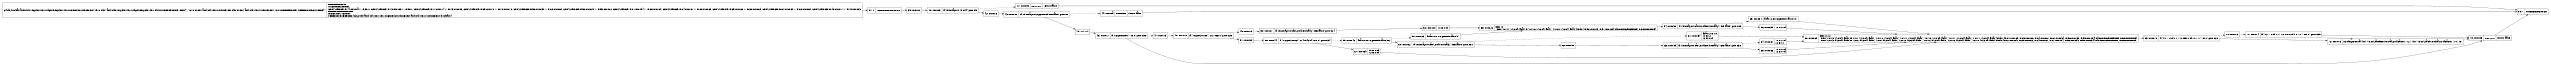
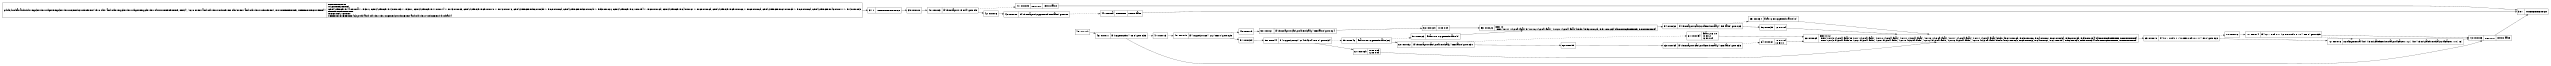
(1059, 23) -> none
(1773, 51) -> none
